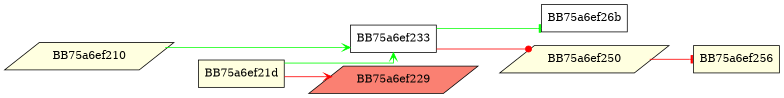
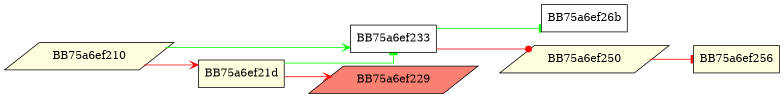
(342, 63) -> (342, 63)
none -> (167, 65)
